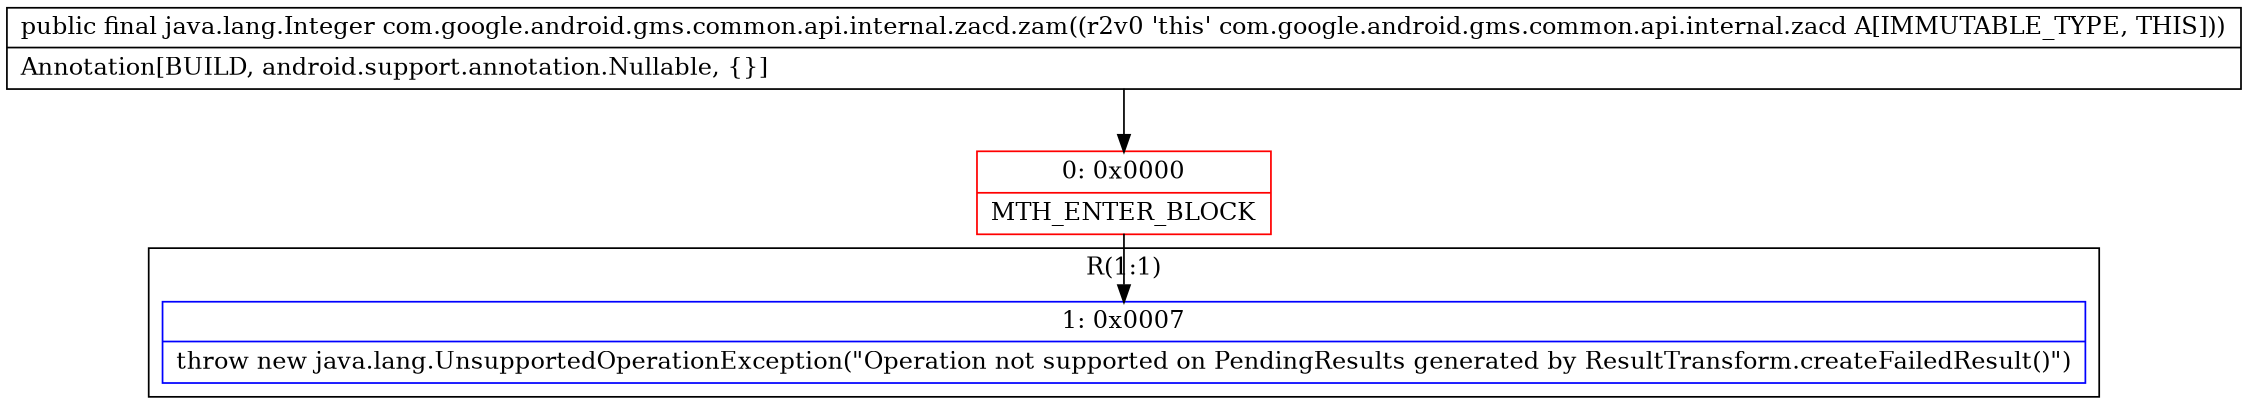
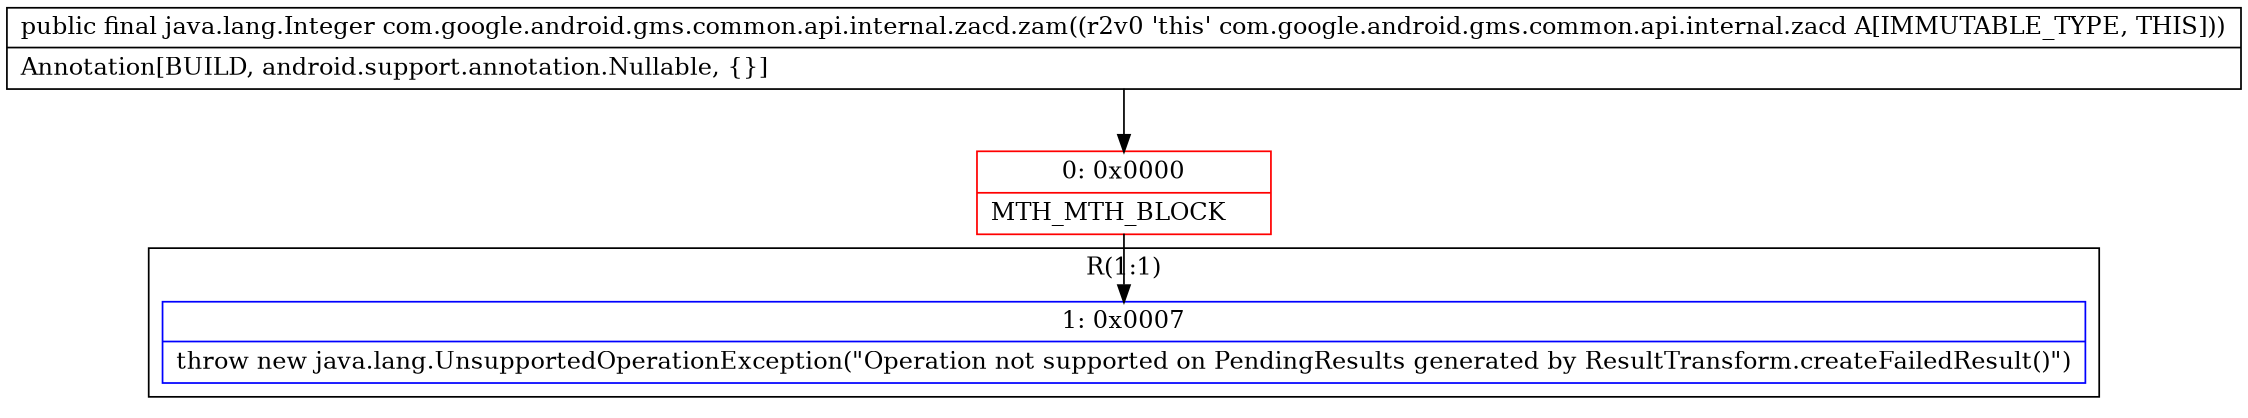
(1124, 213) -> (1108, 213)
